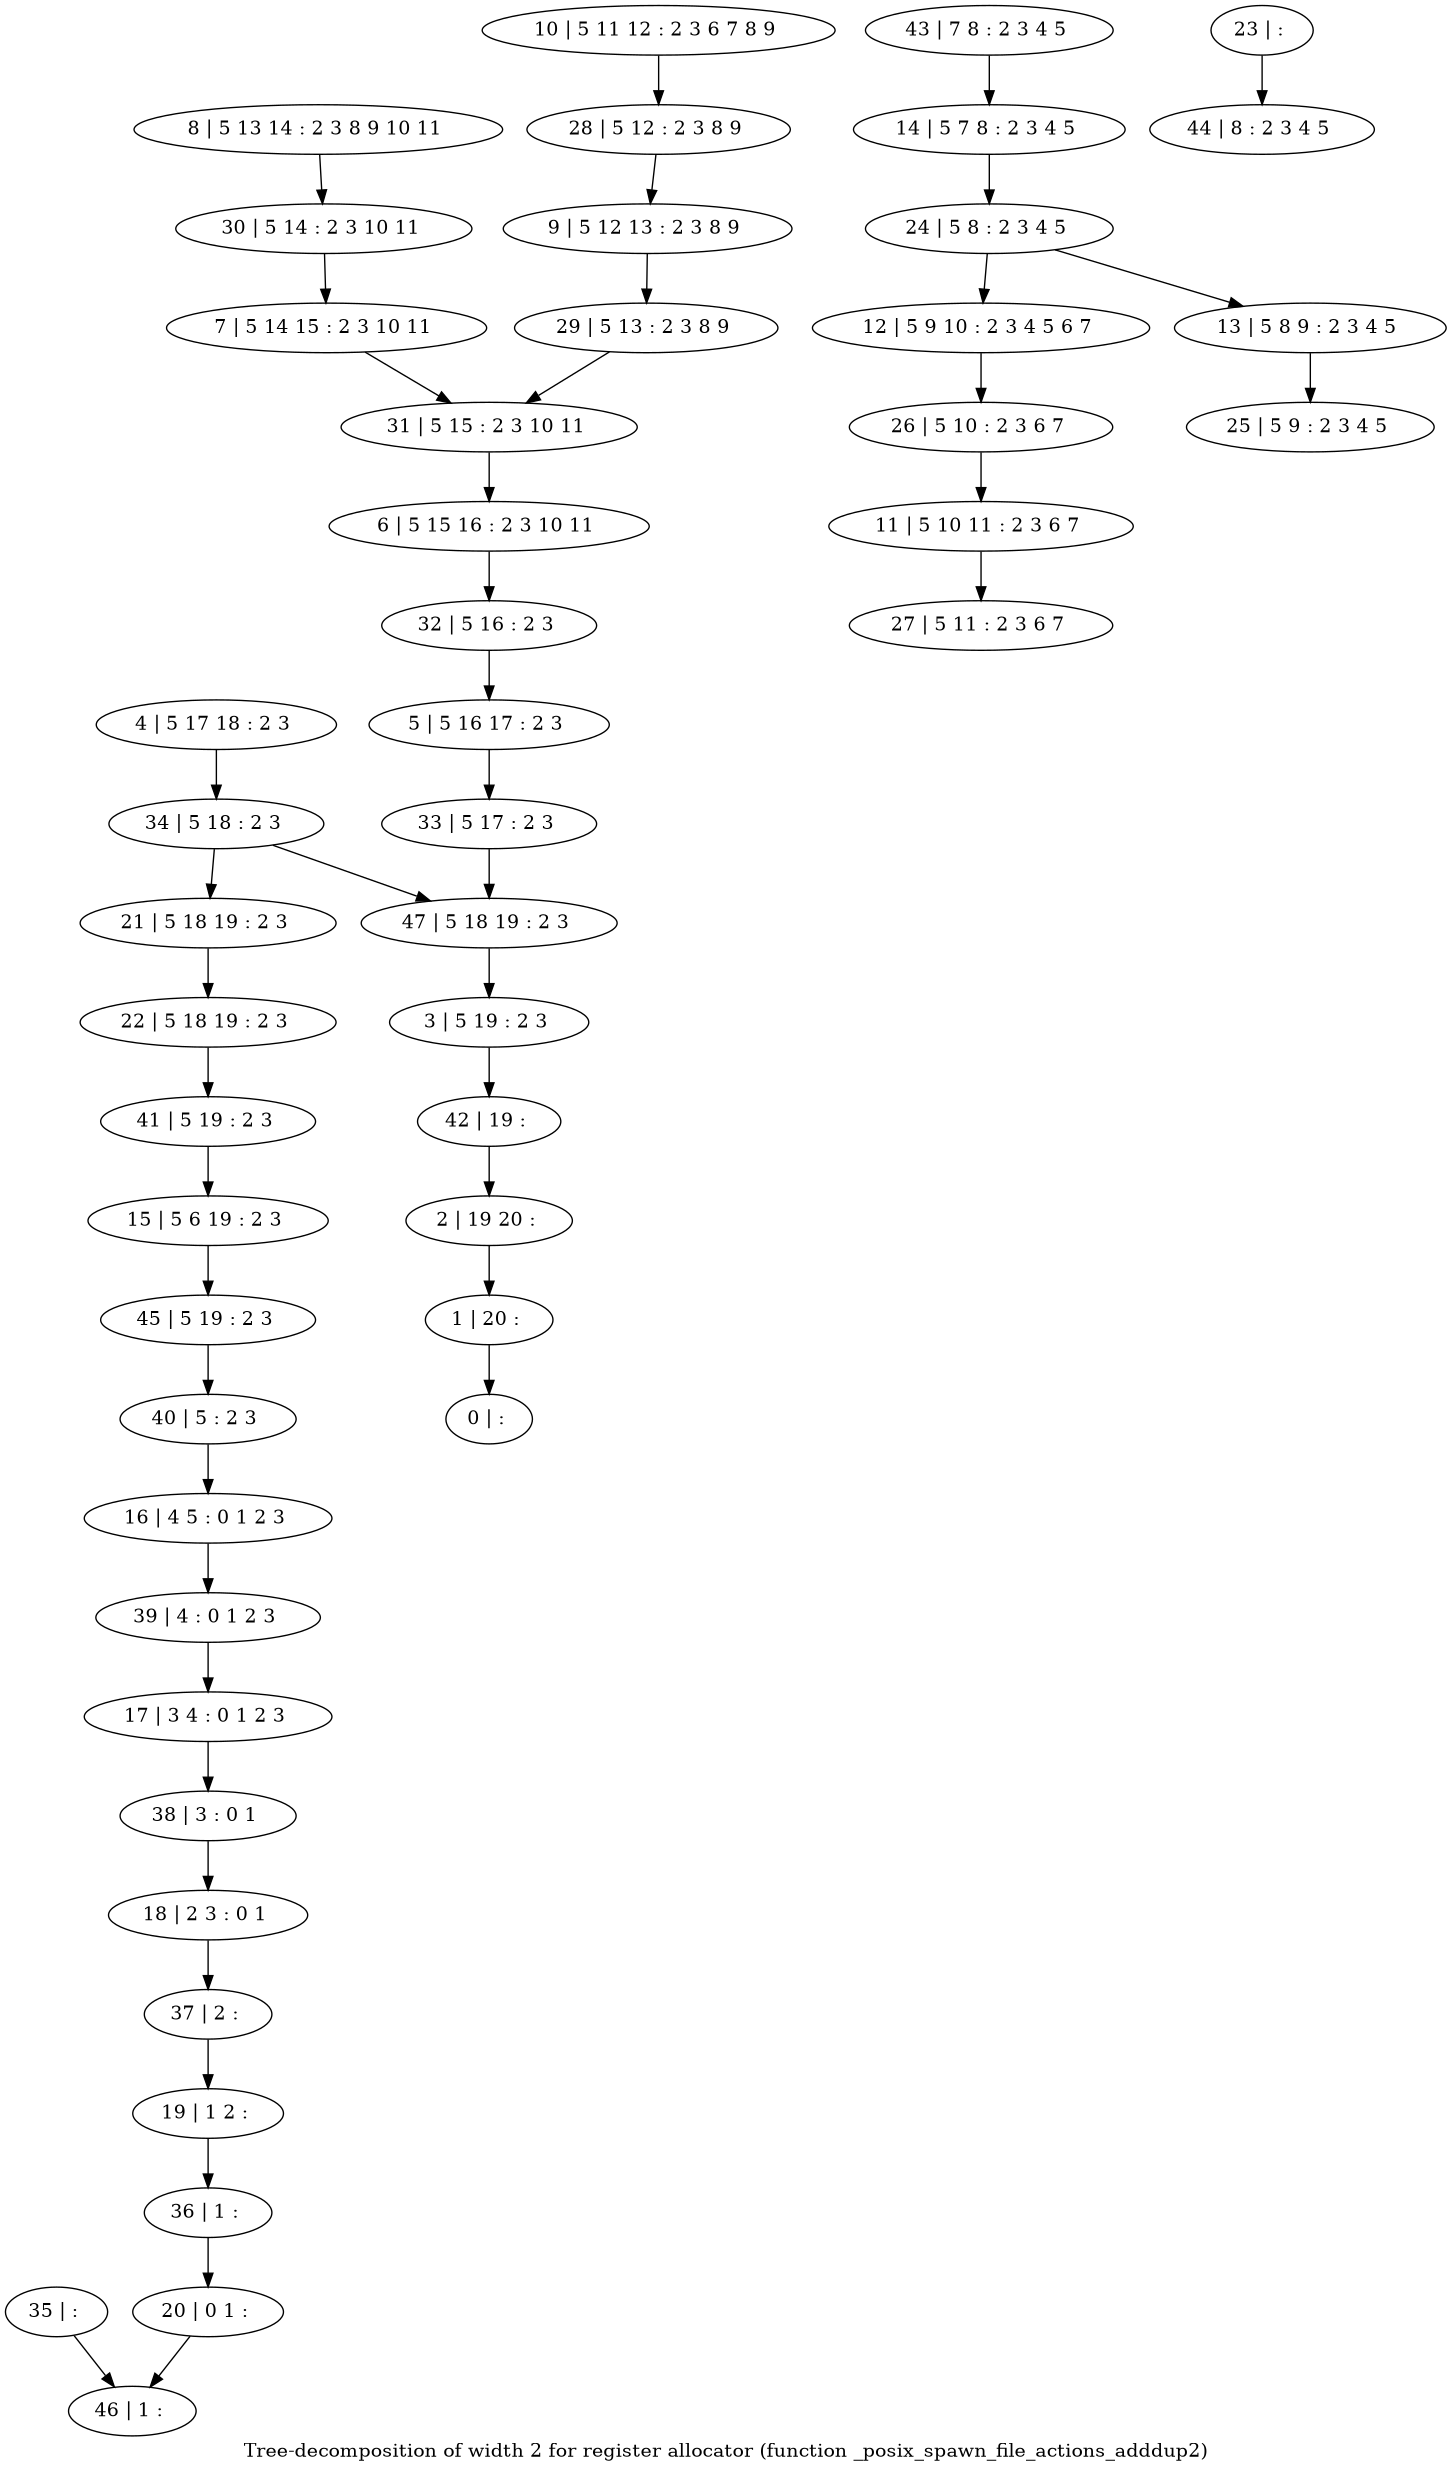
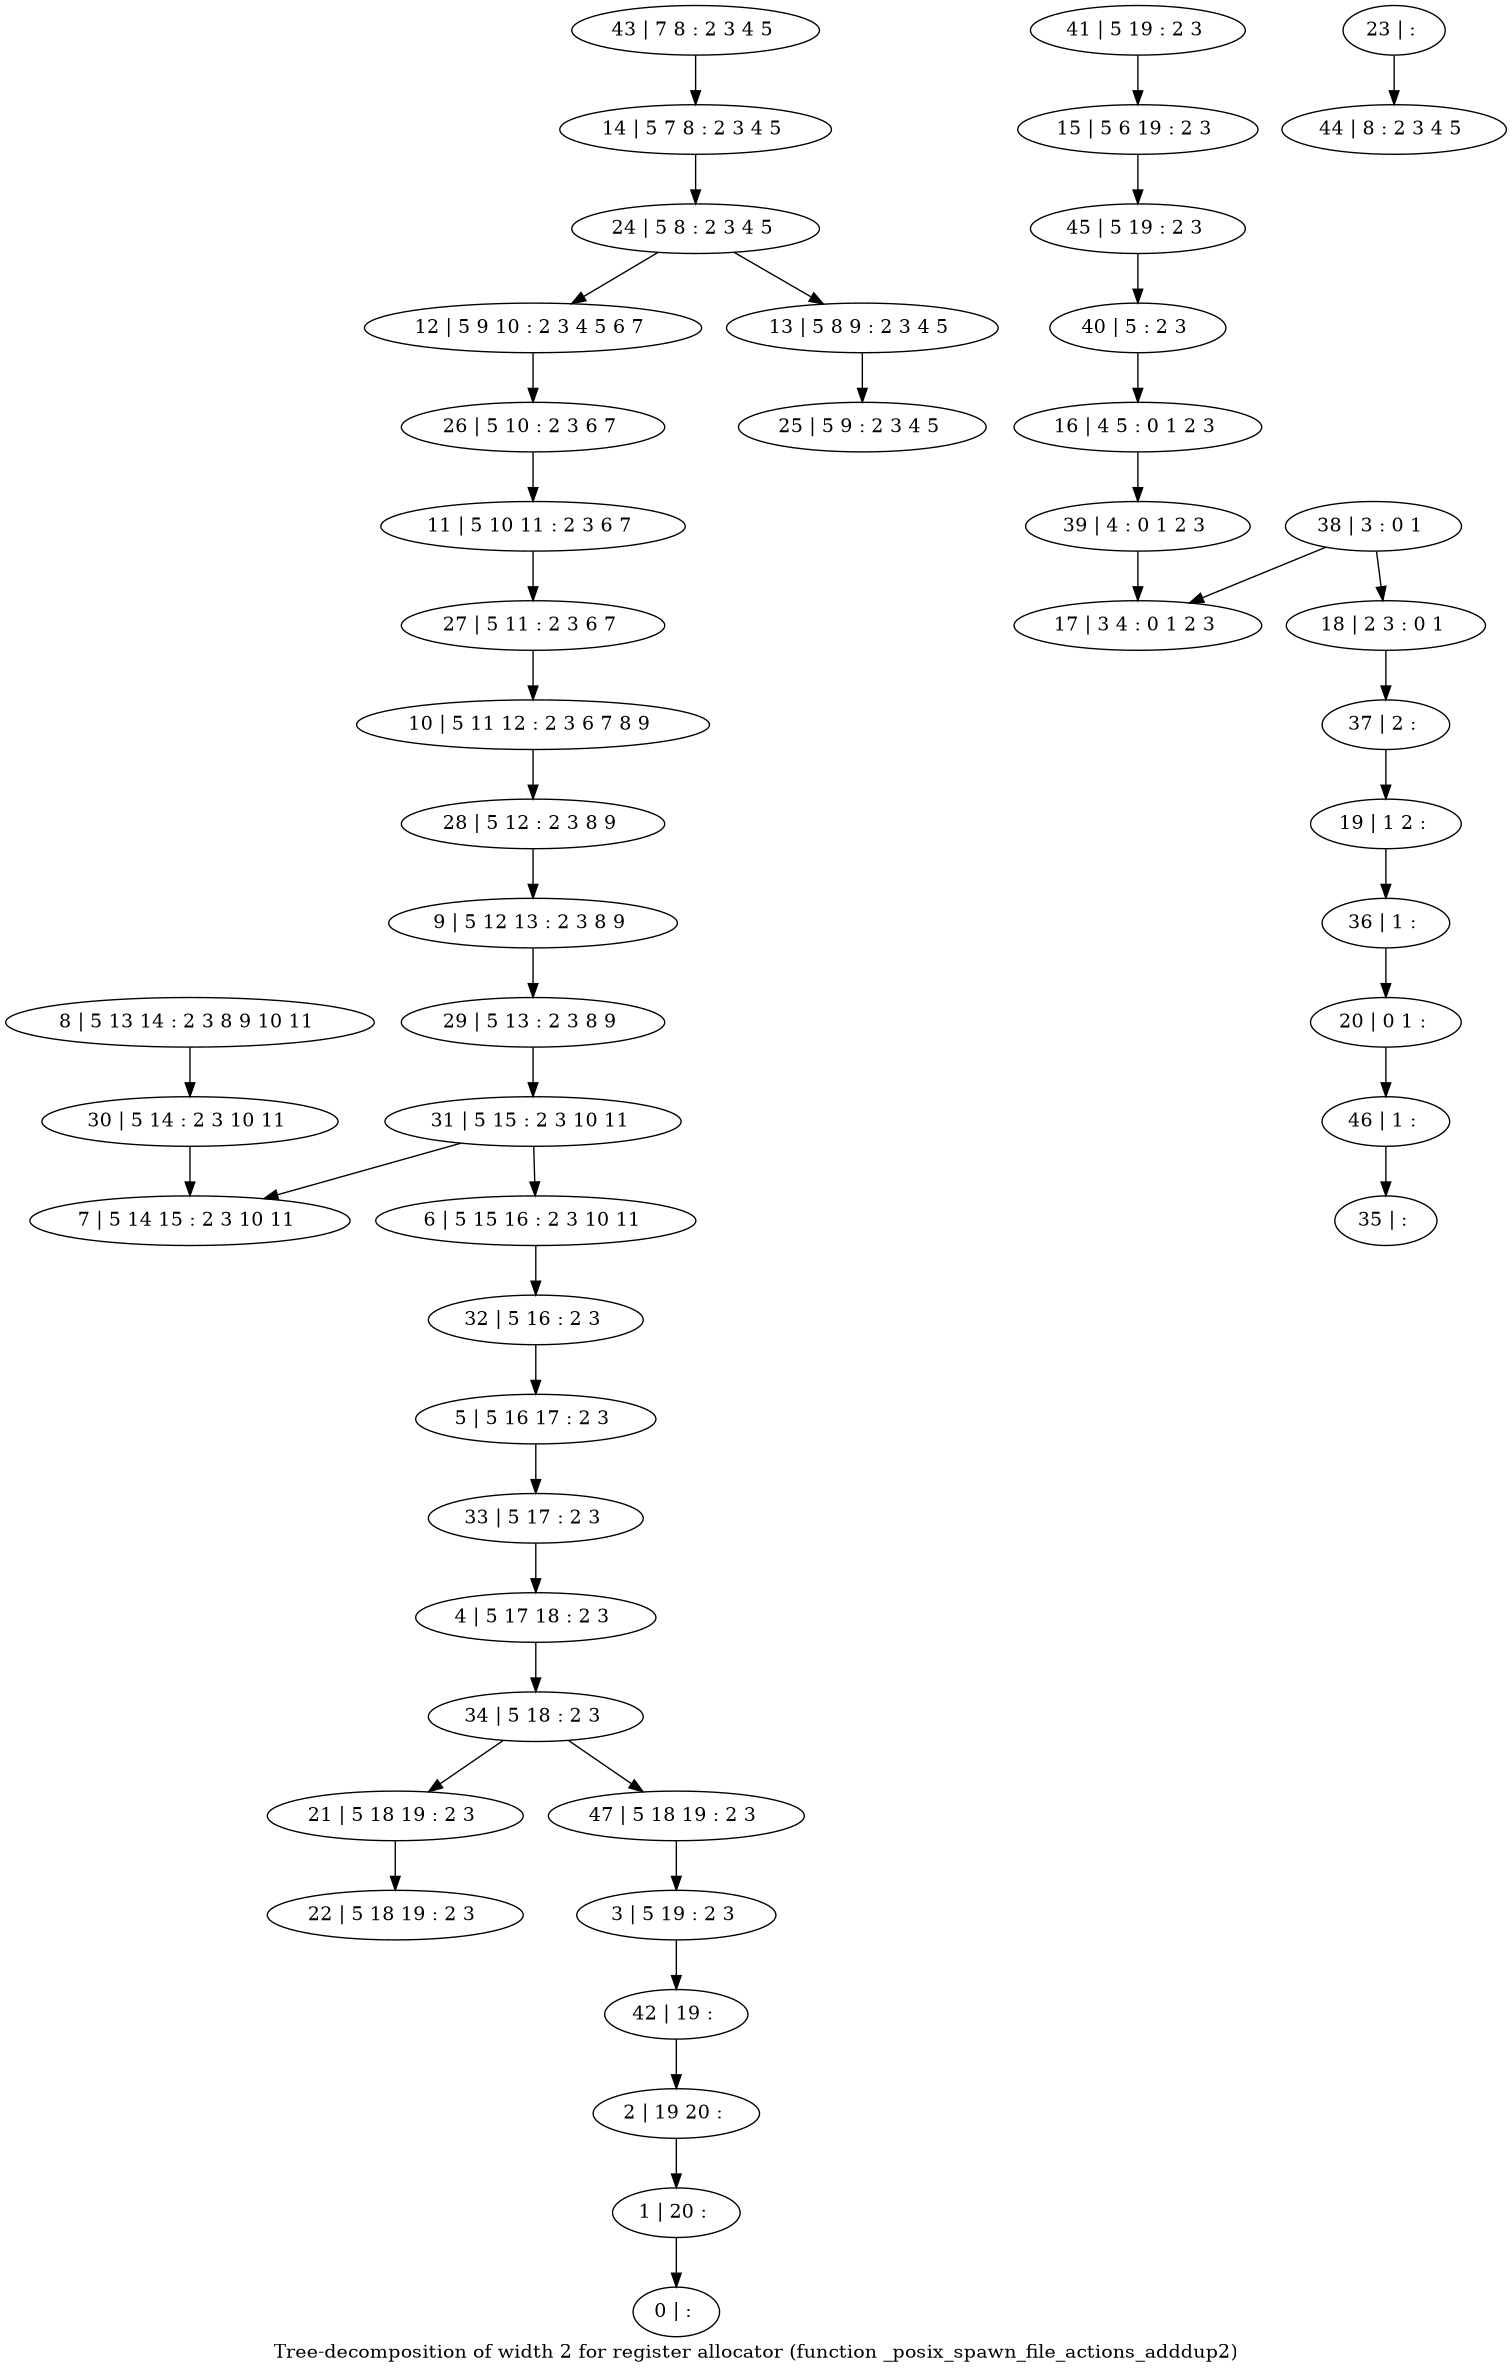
(402, 374) -> (369, 1169)
none -> (533, 668)
(489, 867) -> (536, 1561)
(208, 1065) -> none
(208, 1760) -> (1264, 572)
(90, 2356) -> (1386, 1164)
